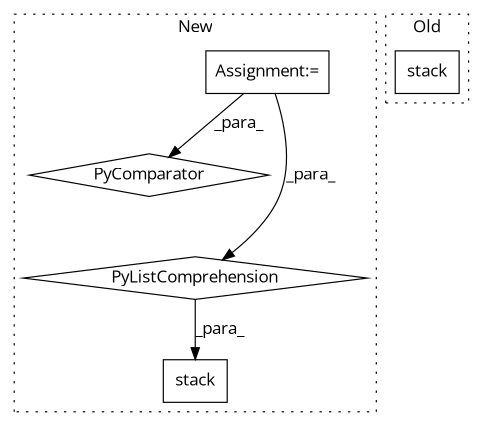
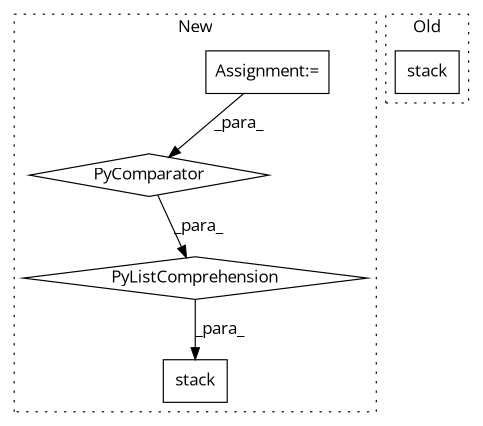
(284, 182) -> (170, 221)
